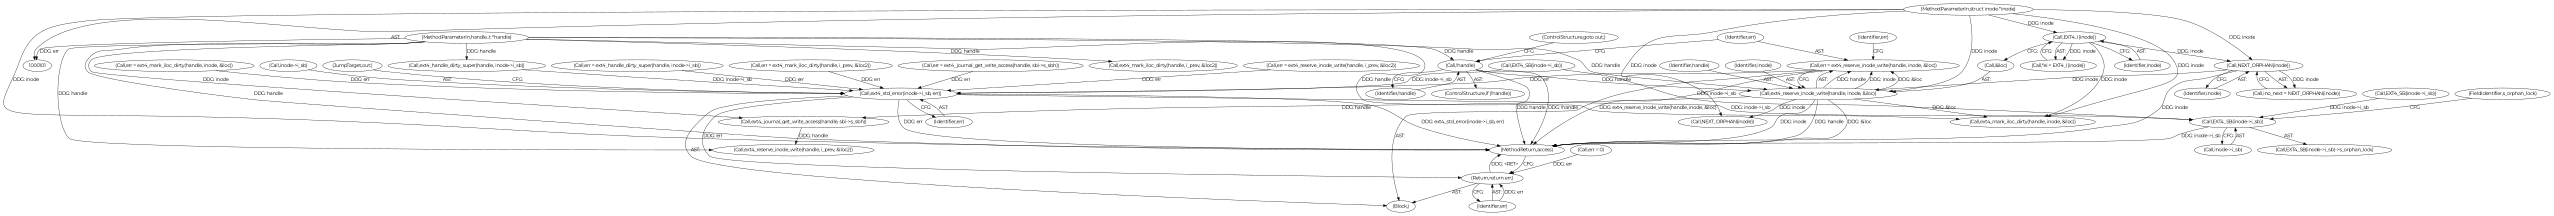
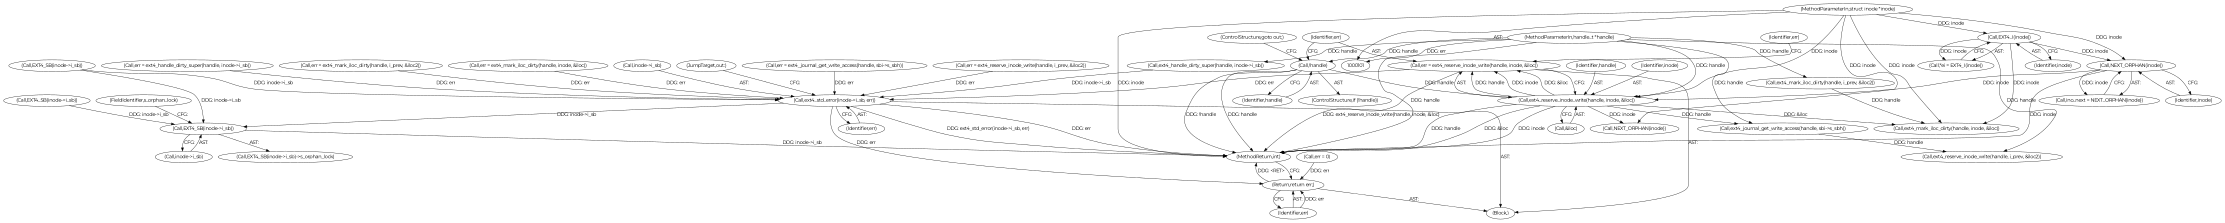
(2029, 48) -> (1562, 112)
(1402, 52) -> (1876, 108)
(216, 80) -> (1729, 83)
(1527, 150) -> (1258, 157)
